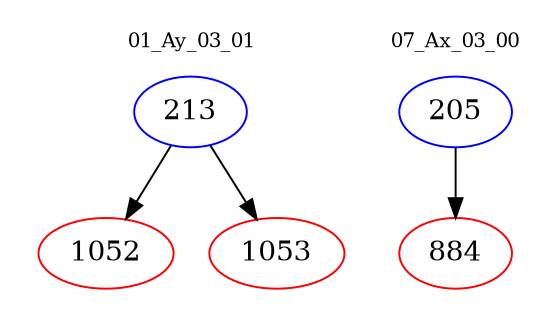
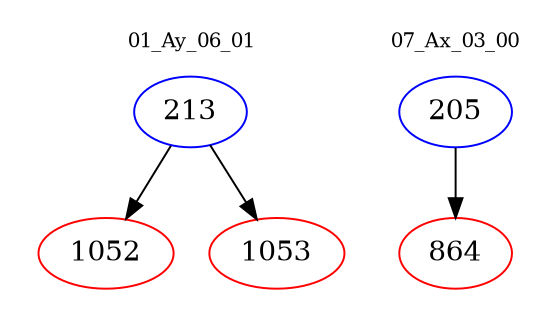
(191, 42) -> (191, 42)
(456, 253) -> (456, 253)
